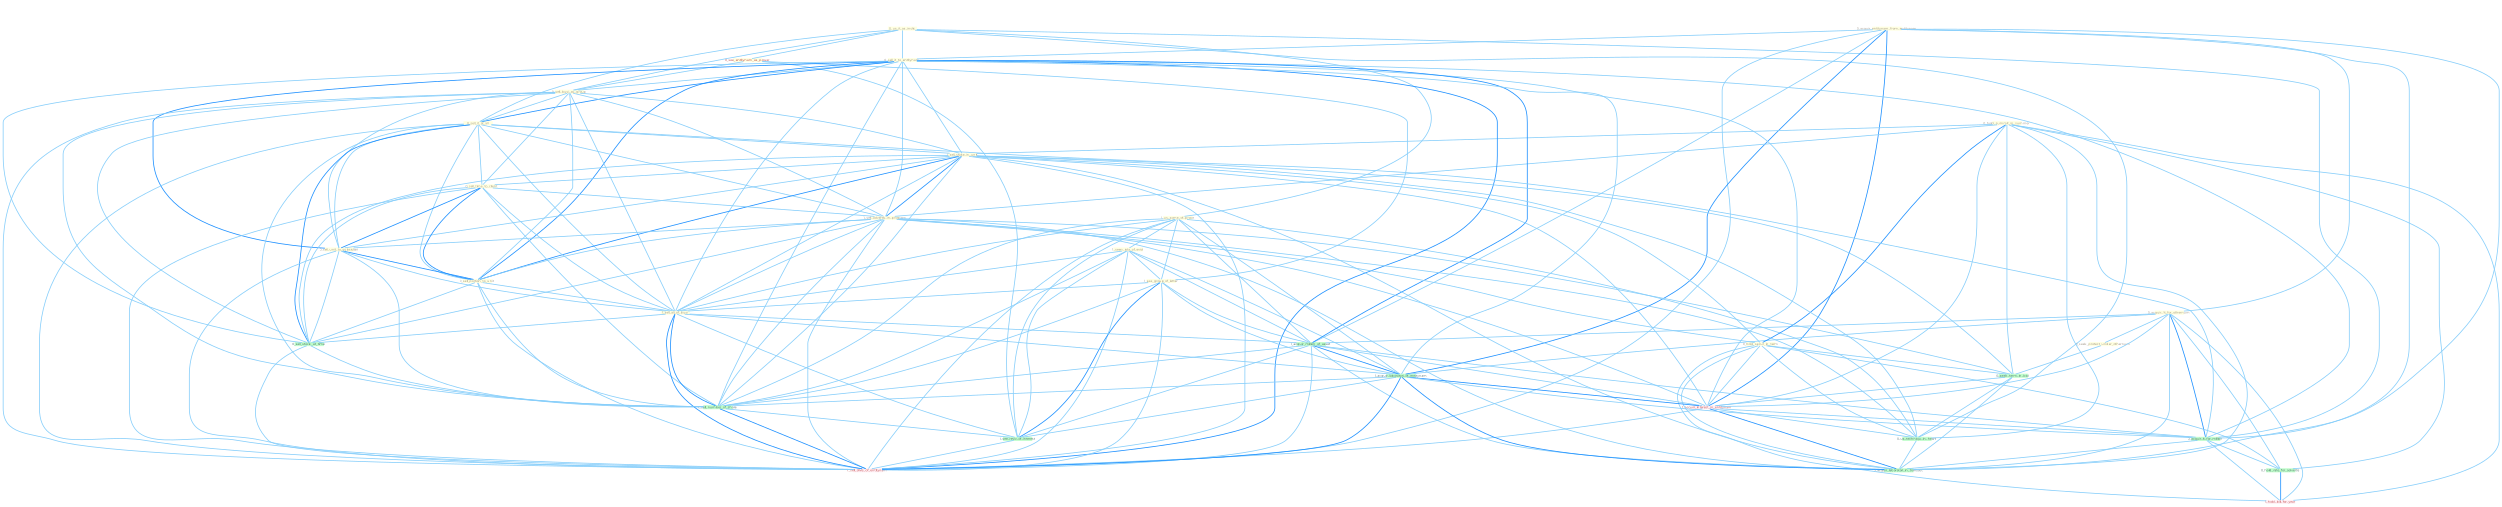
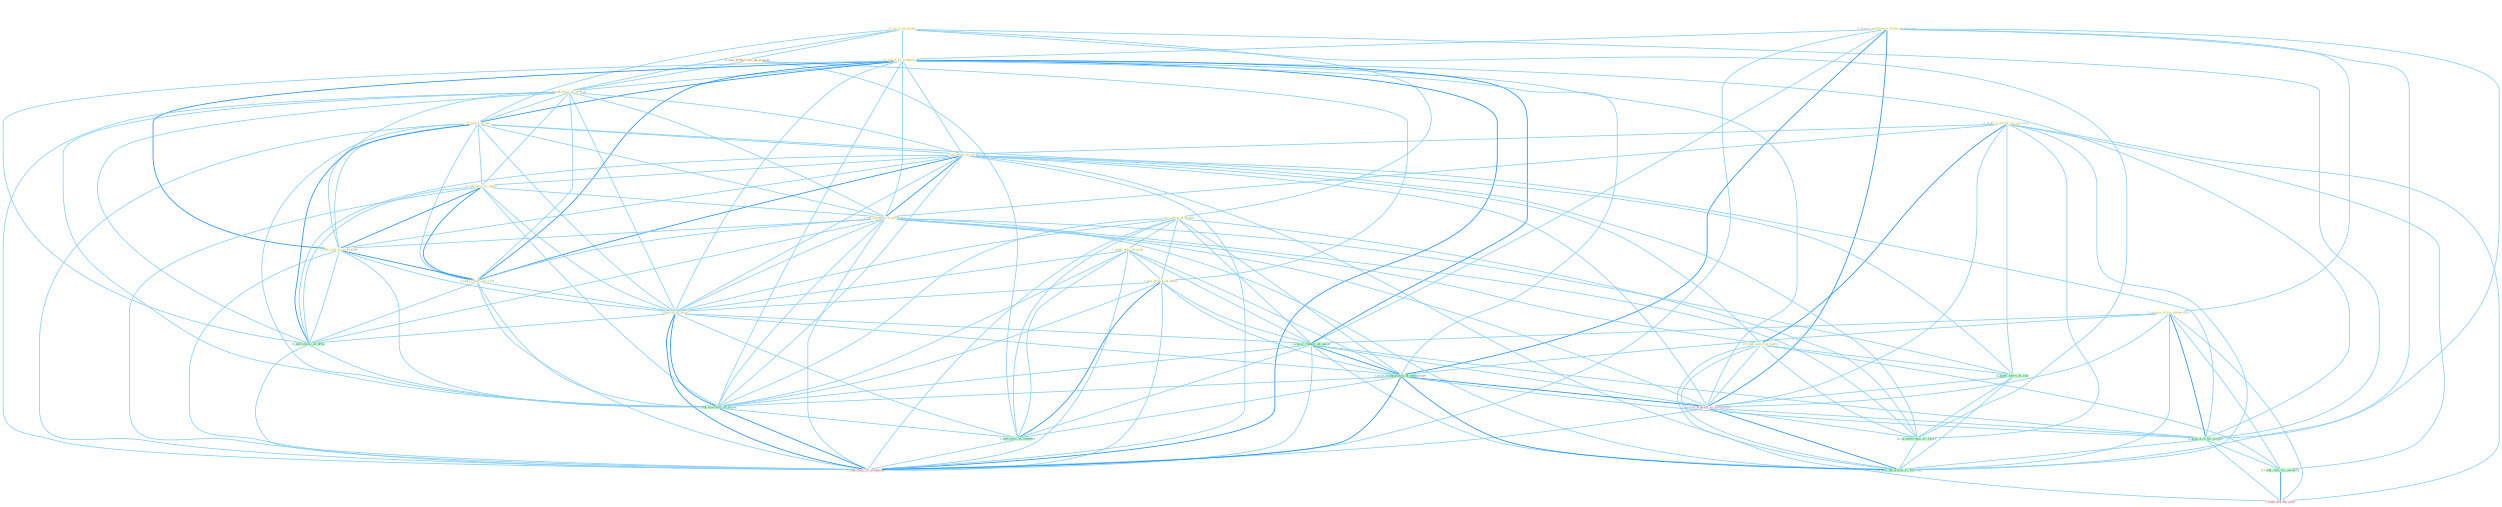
(2103, 344) -> none
(2206, 439) -> (2206, 439)
